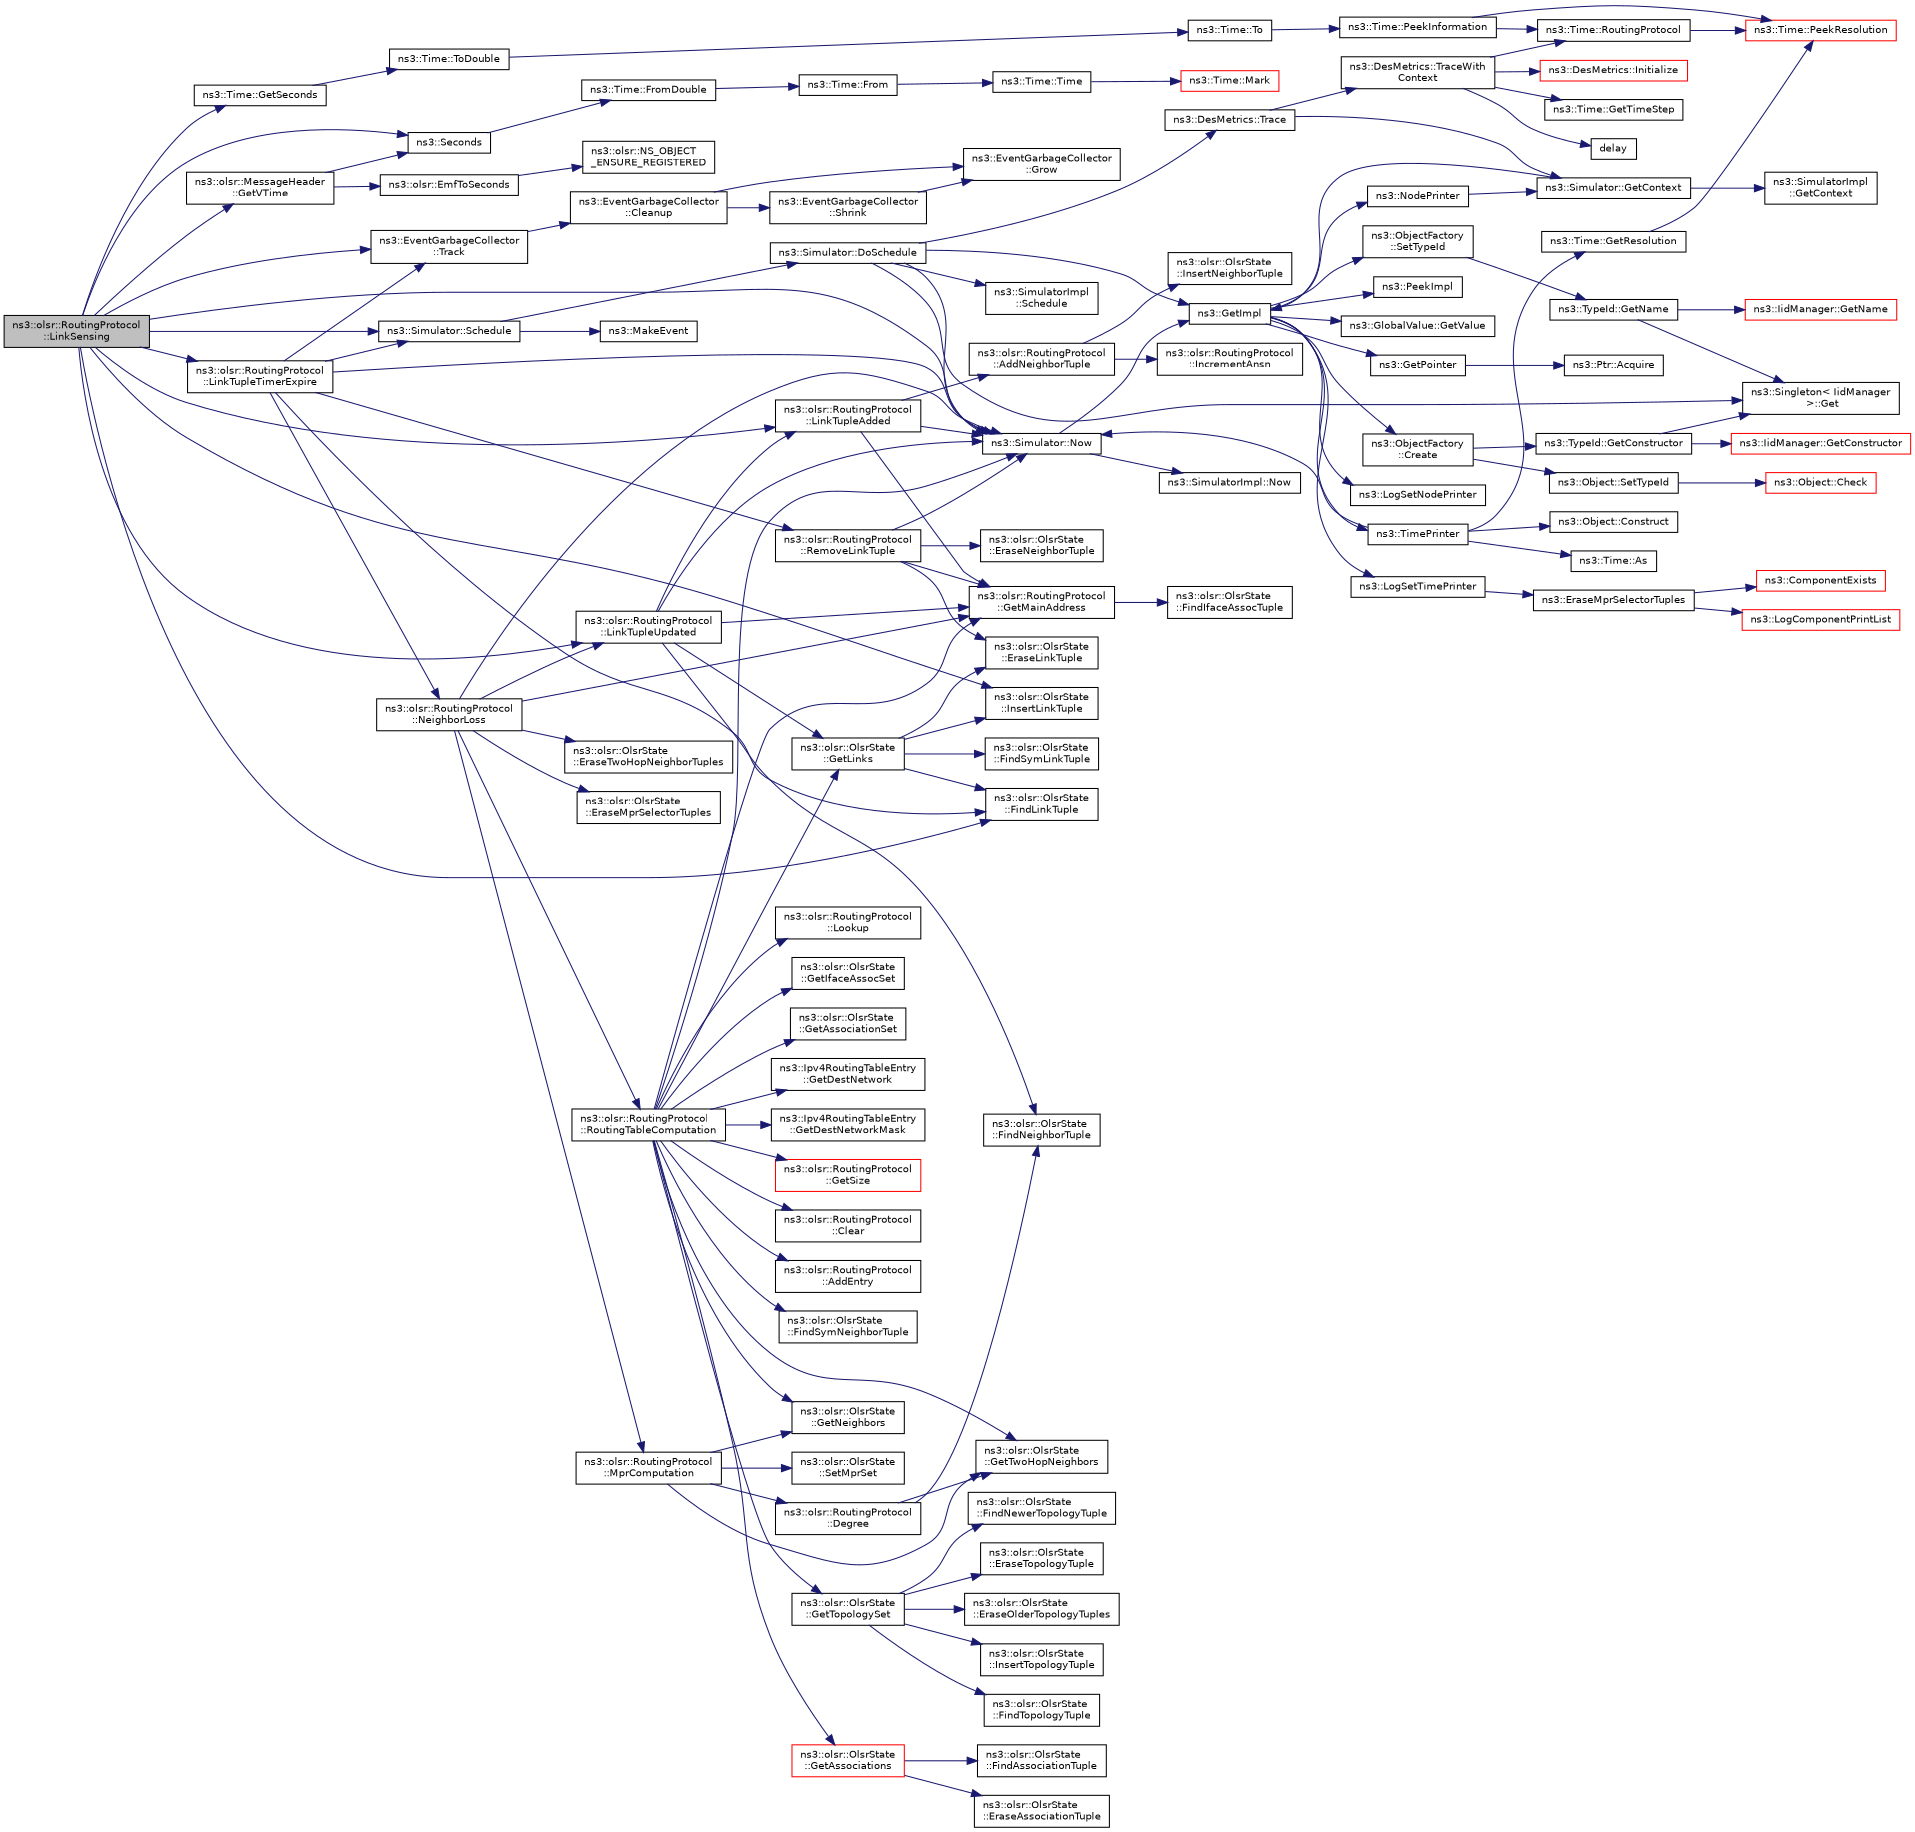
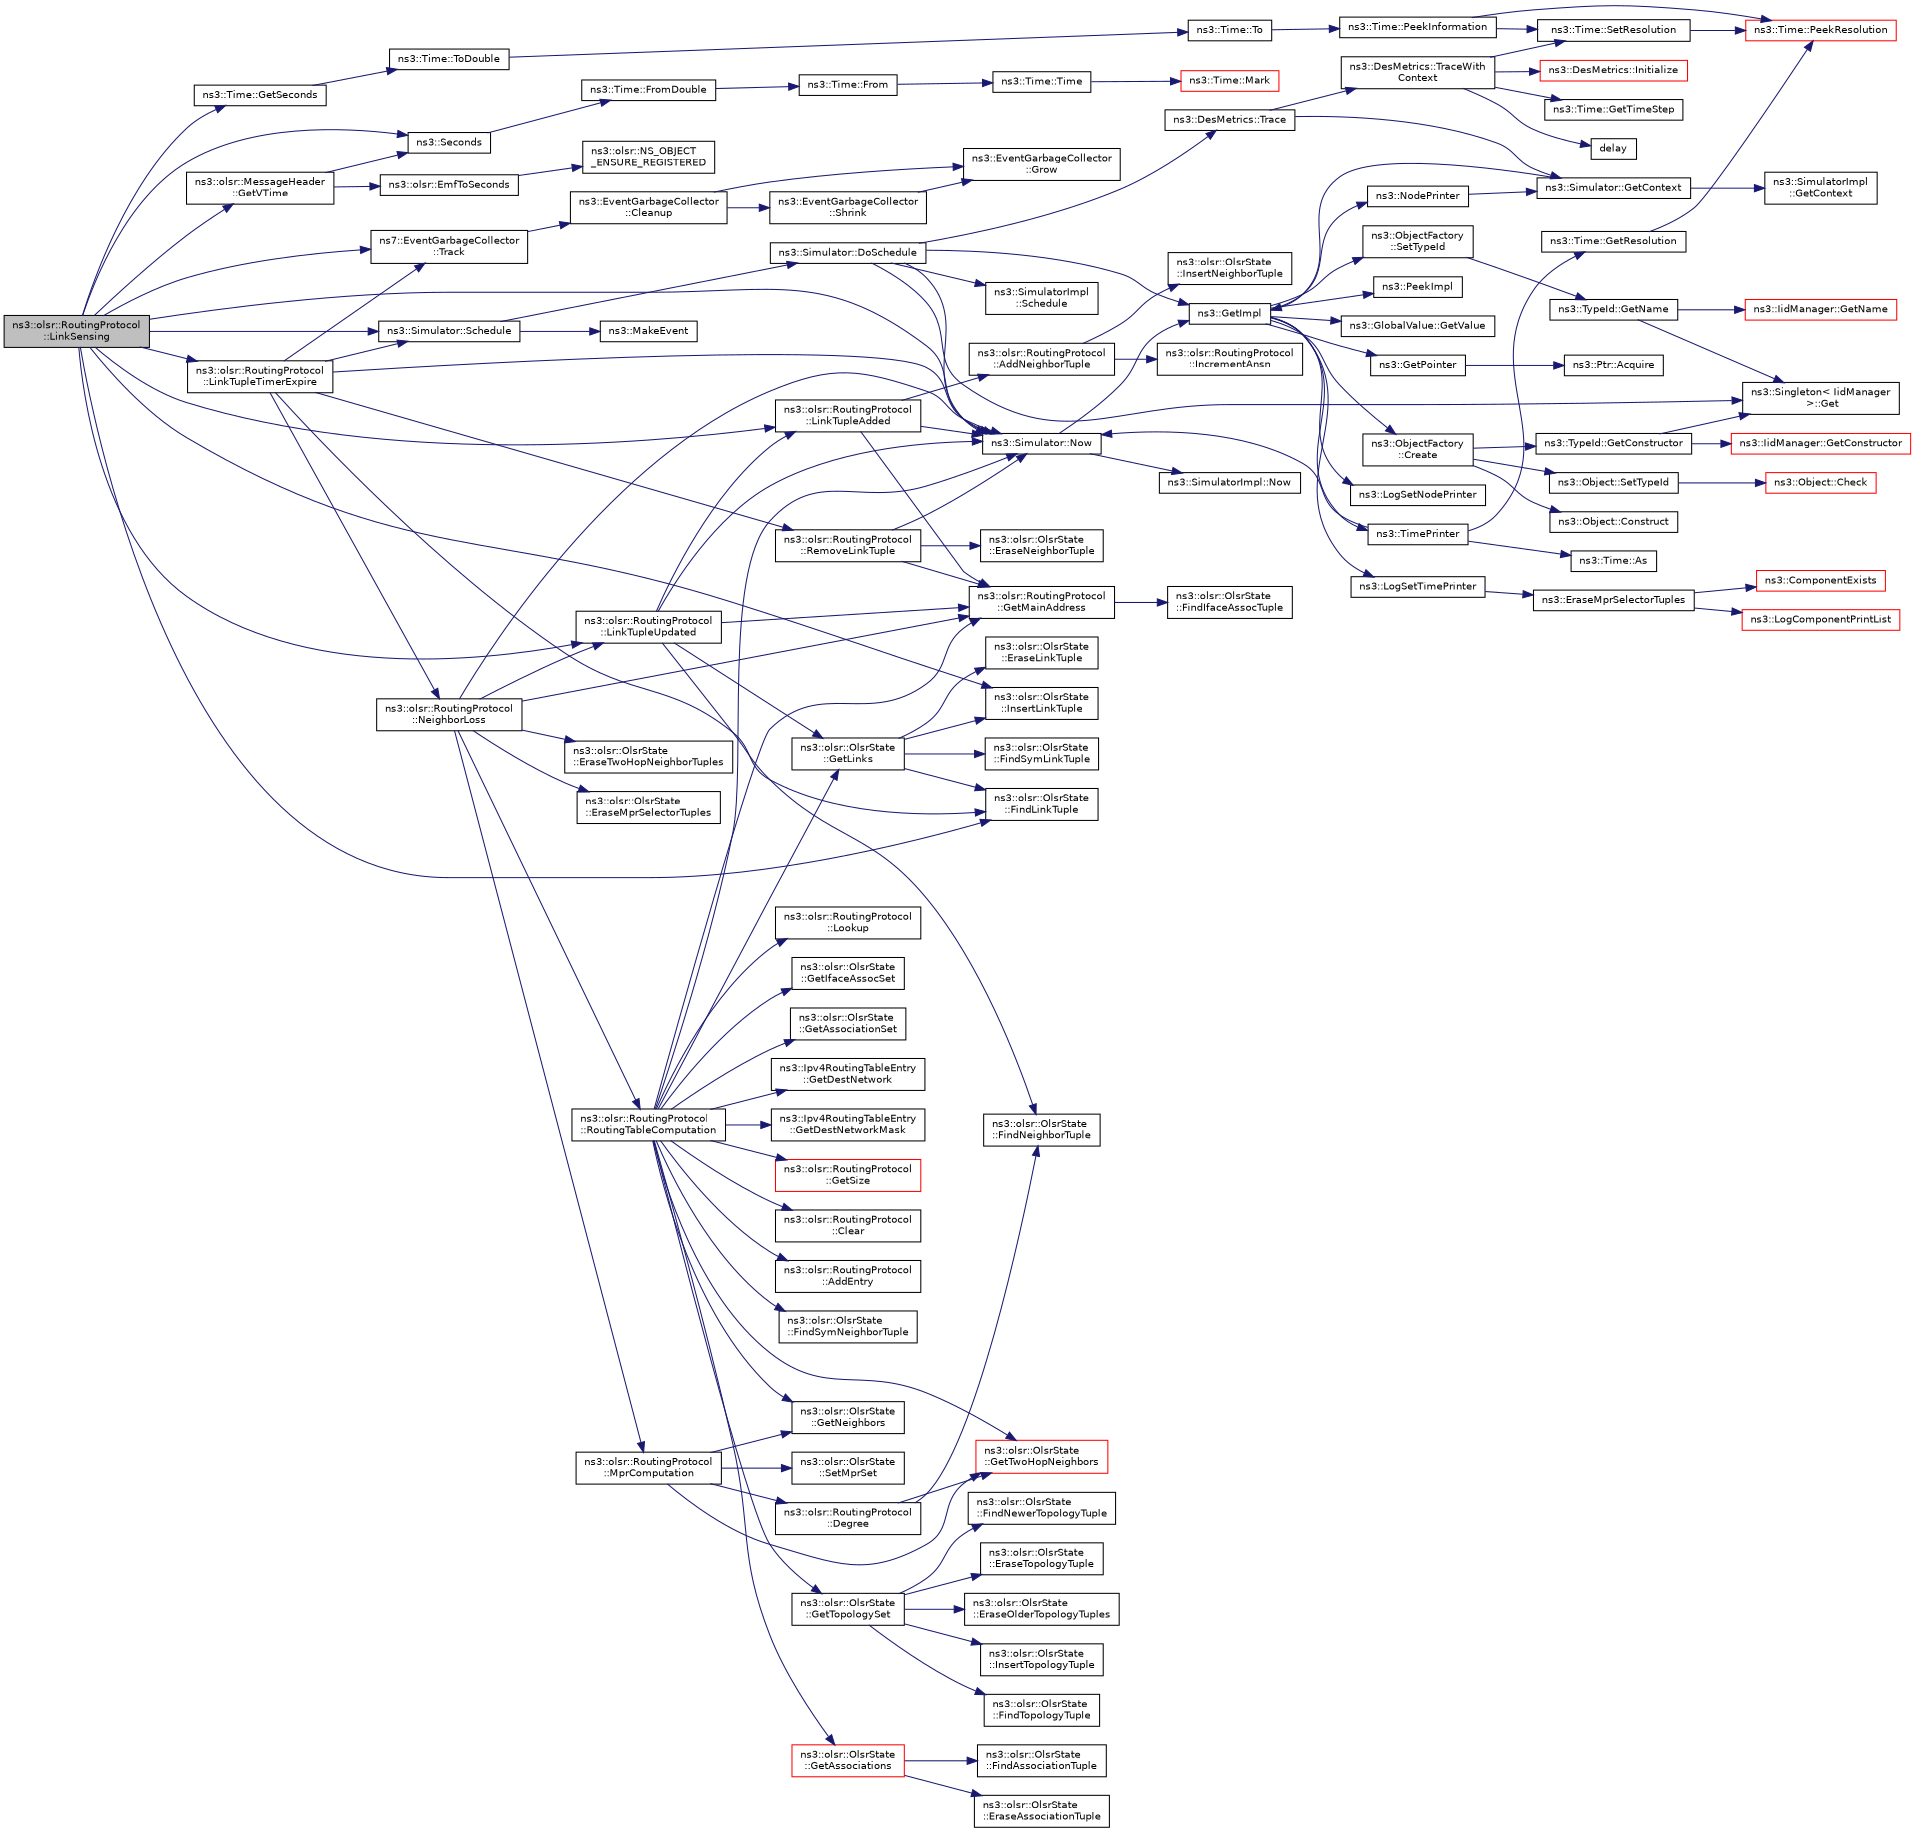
(1614, 31) -> (1614, 31)
(449, 247) -> (449, 247)
(1504, 529) -> (1509, 484)
(941, 595) -> none
(1042, 1457) -> (1042, 1457)
